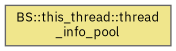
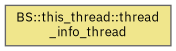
(88, 26) -> (88, 26)
